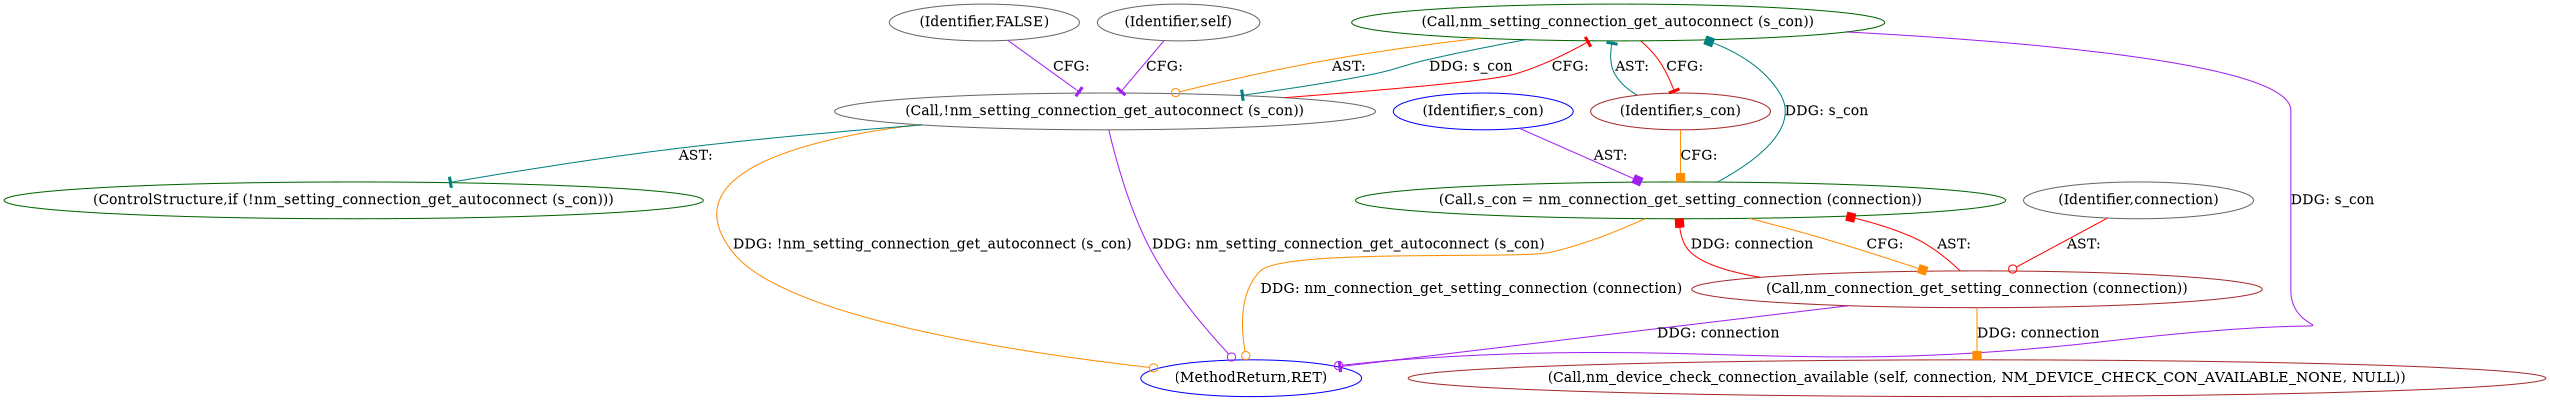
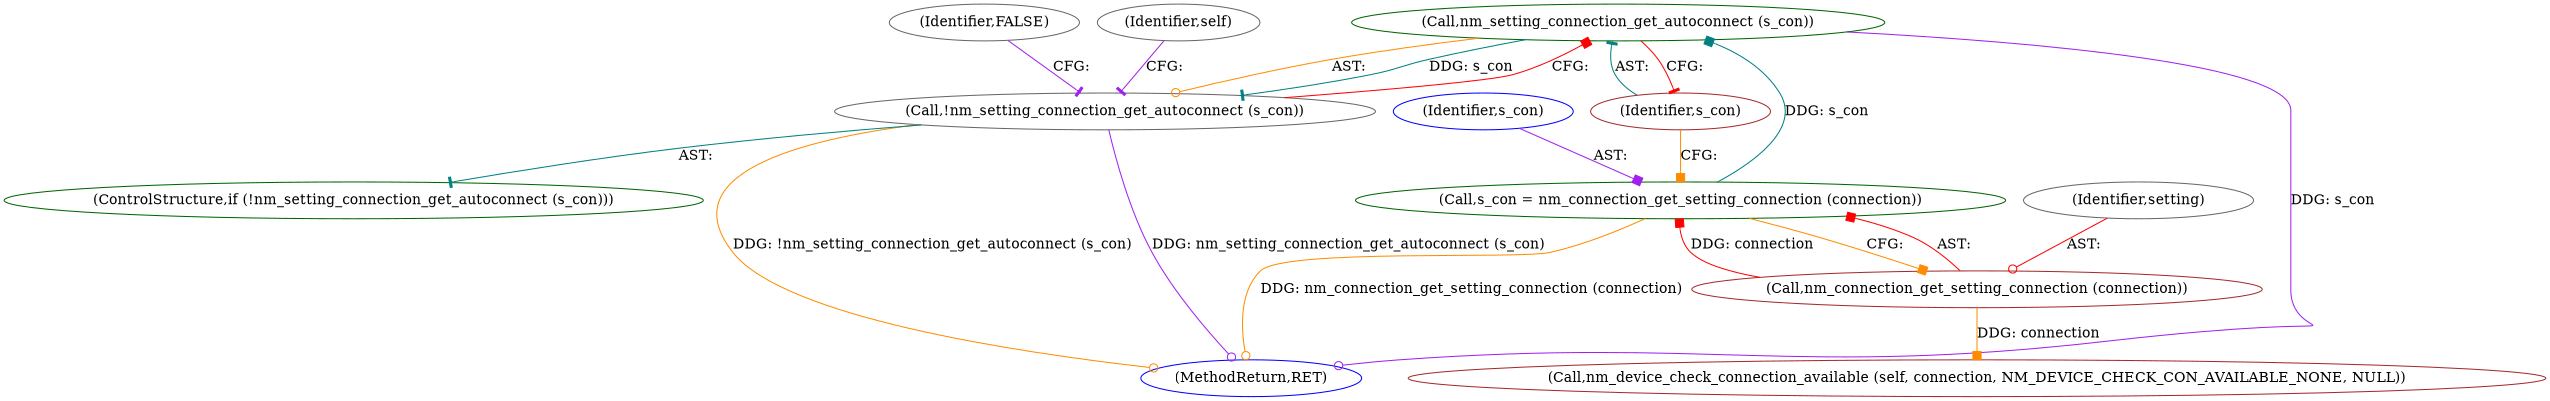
(1438, 85) -> (1438, 85)
(2138, 200) -> (2138, 200)
(1596, 336) -> none
